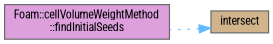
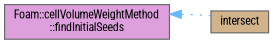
(184, 29) -> (196, 15)
